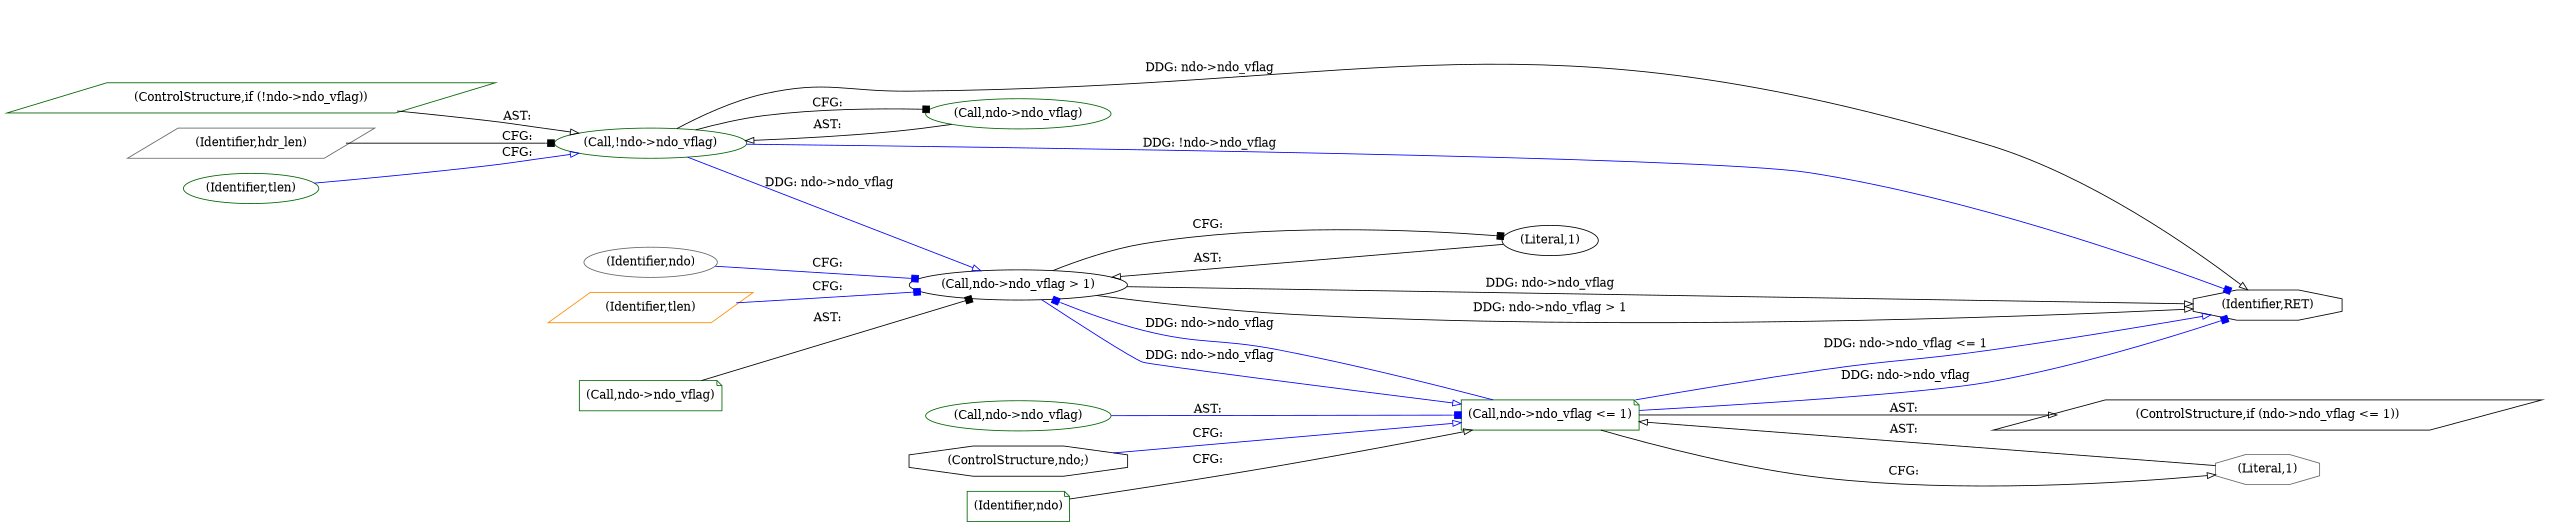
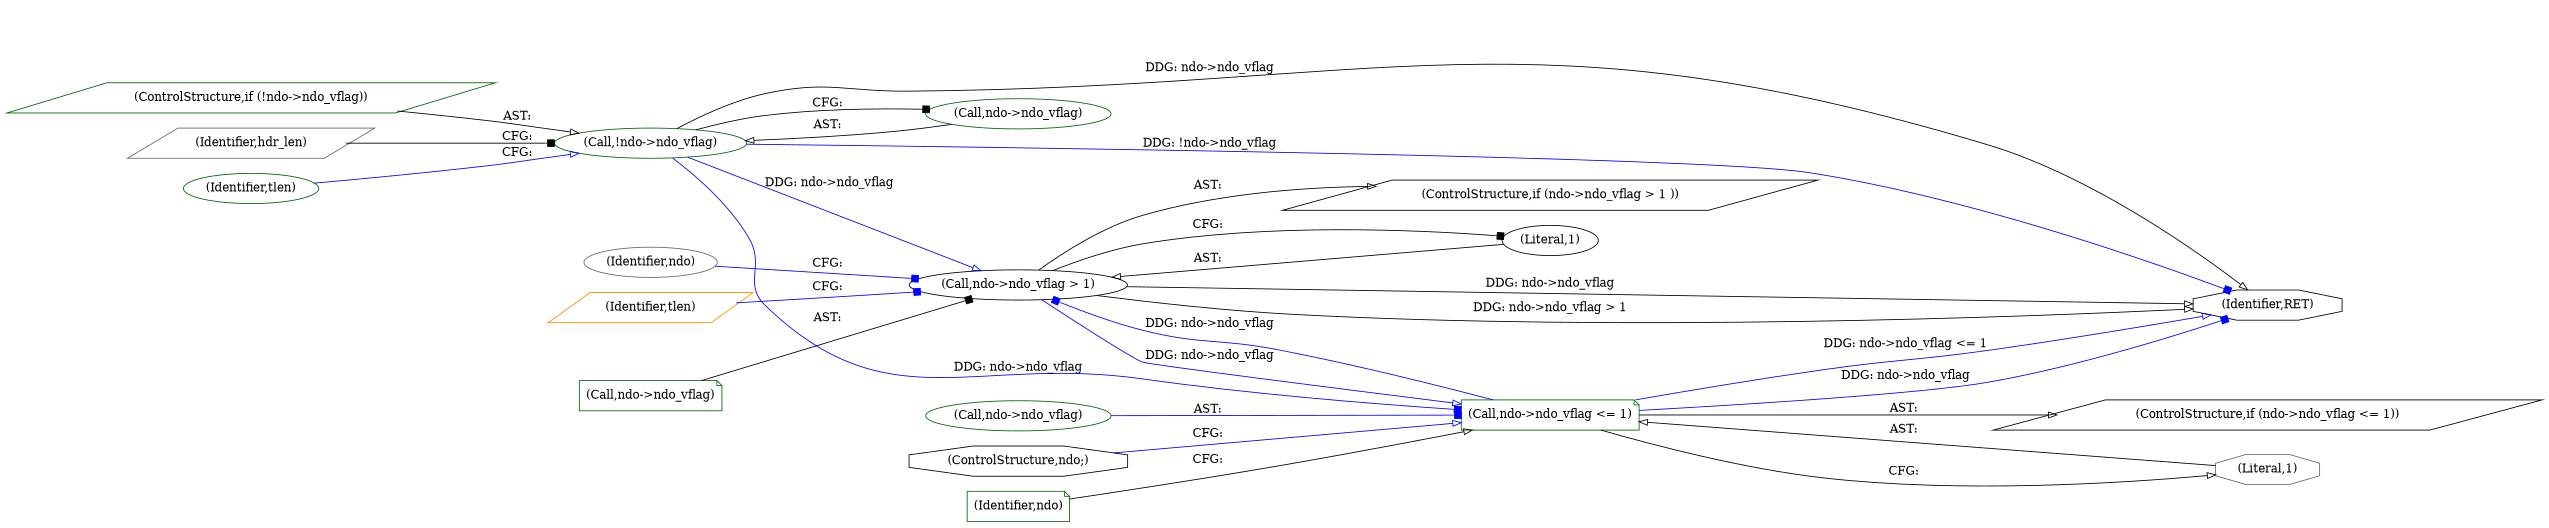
none -> (1550, 195)
none -> (1008, 375)
